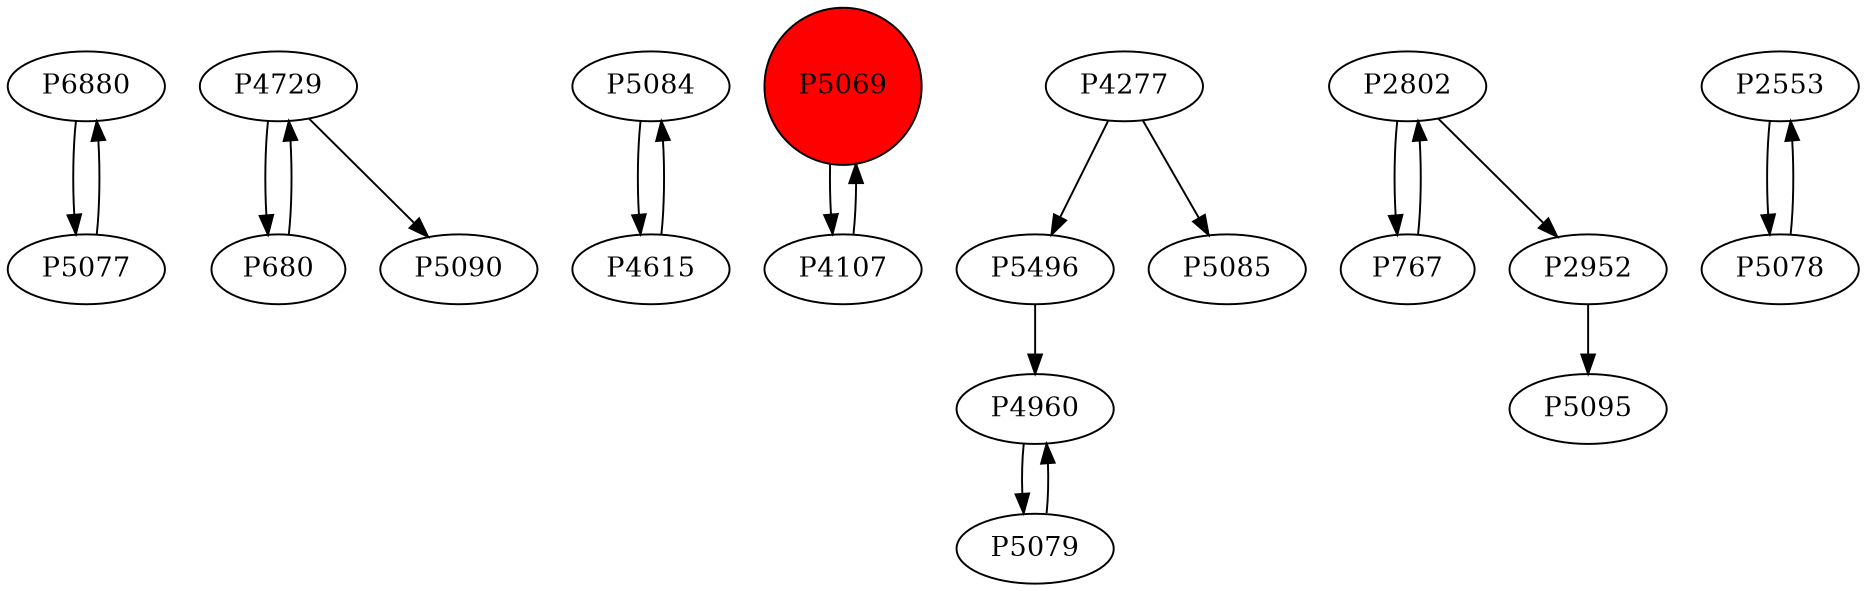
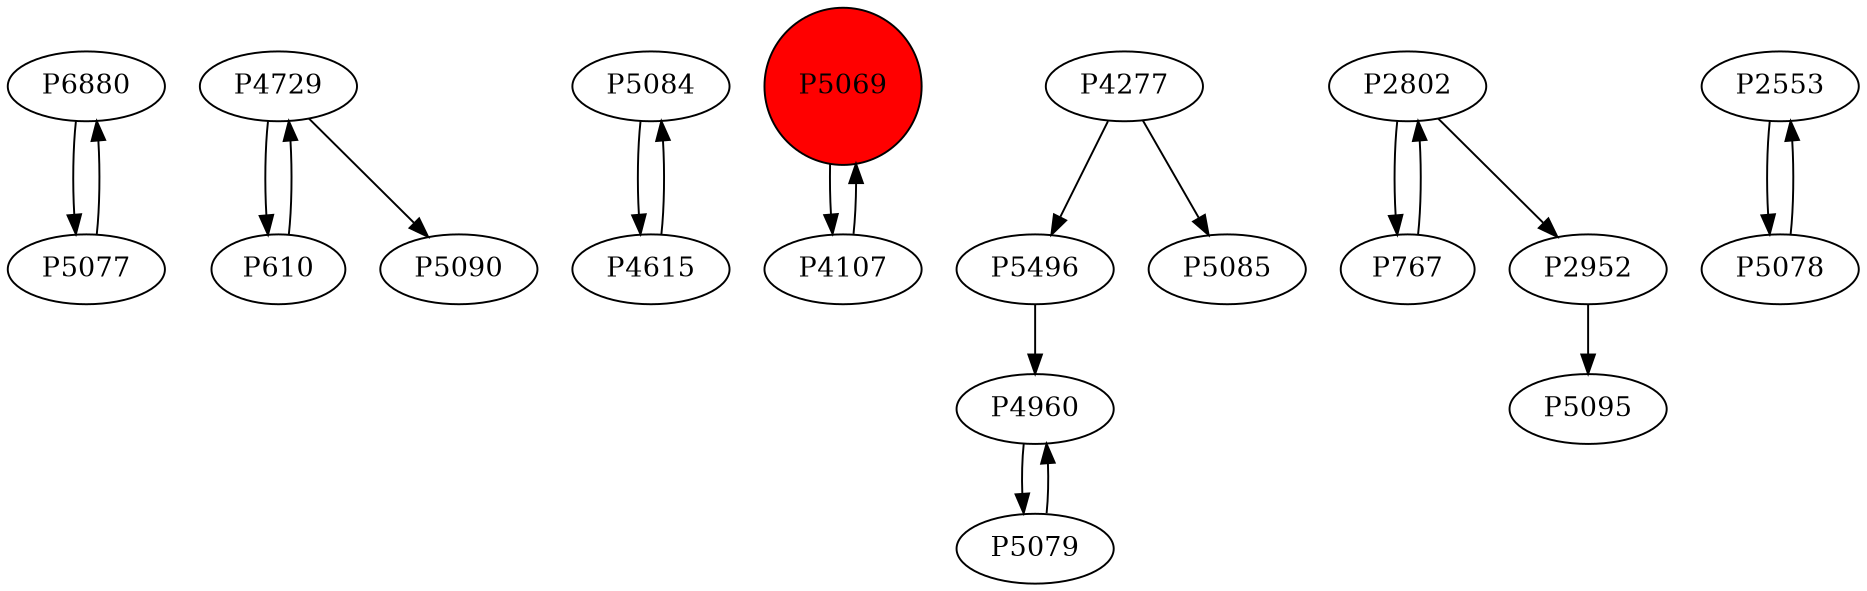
(278, 269) -> (278, 269)
